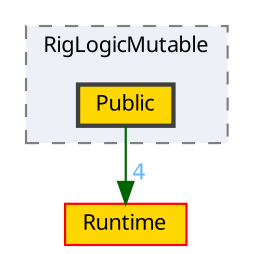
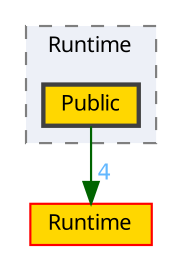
(127, 47) -> (91, 47)
